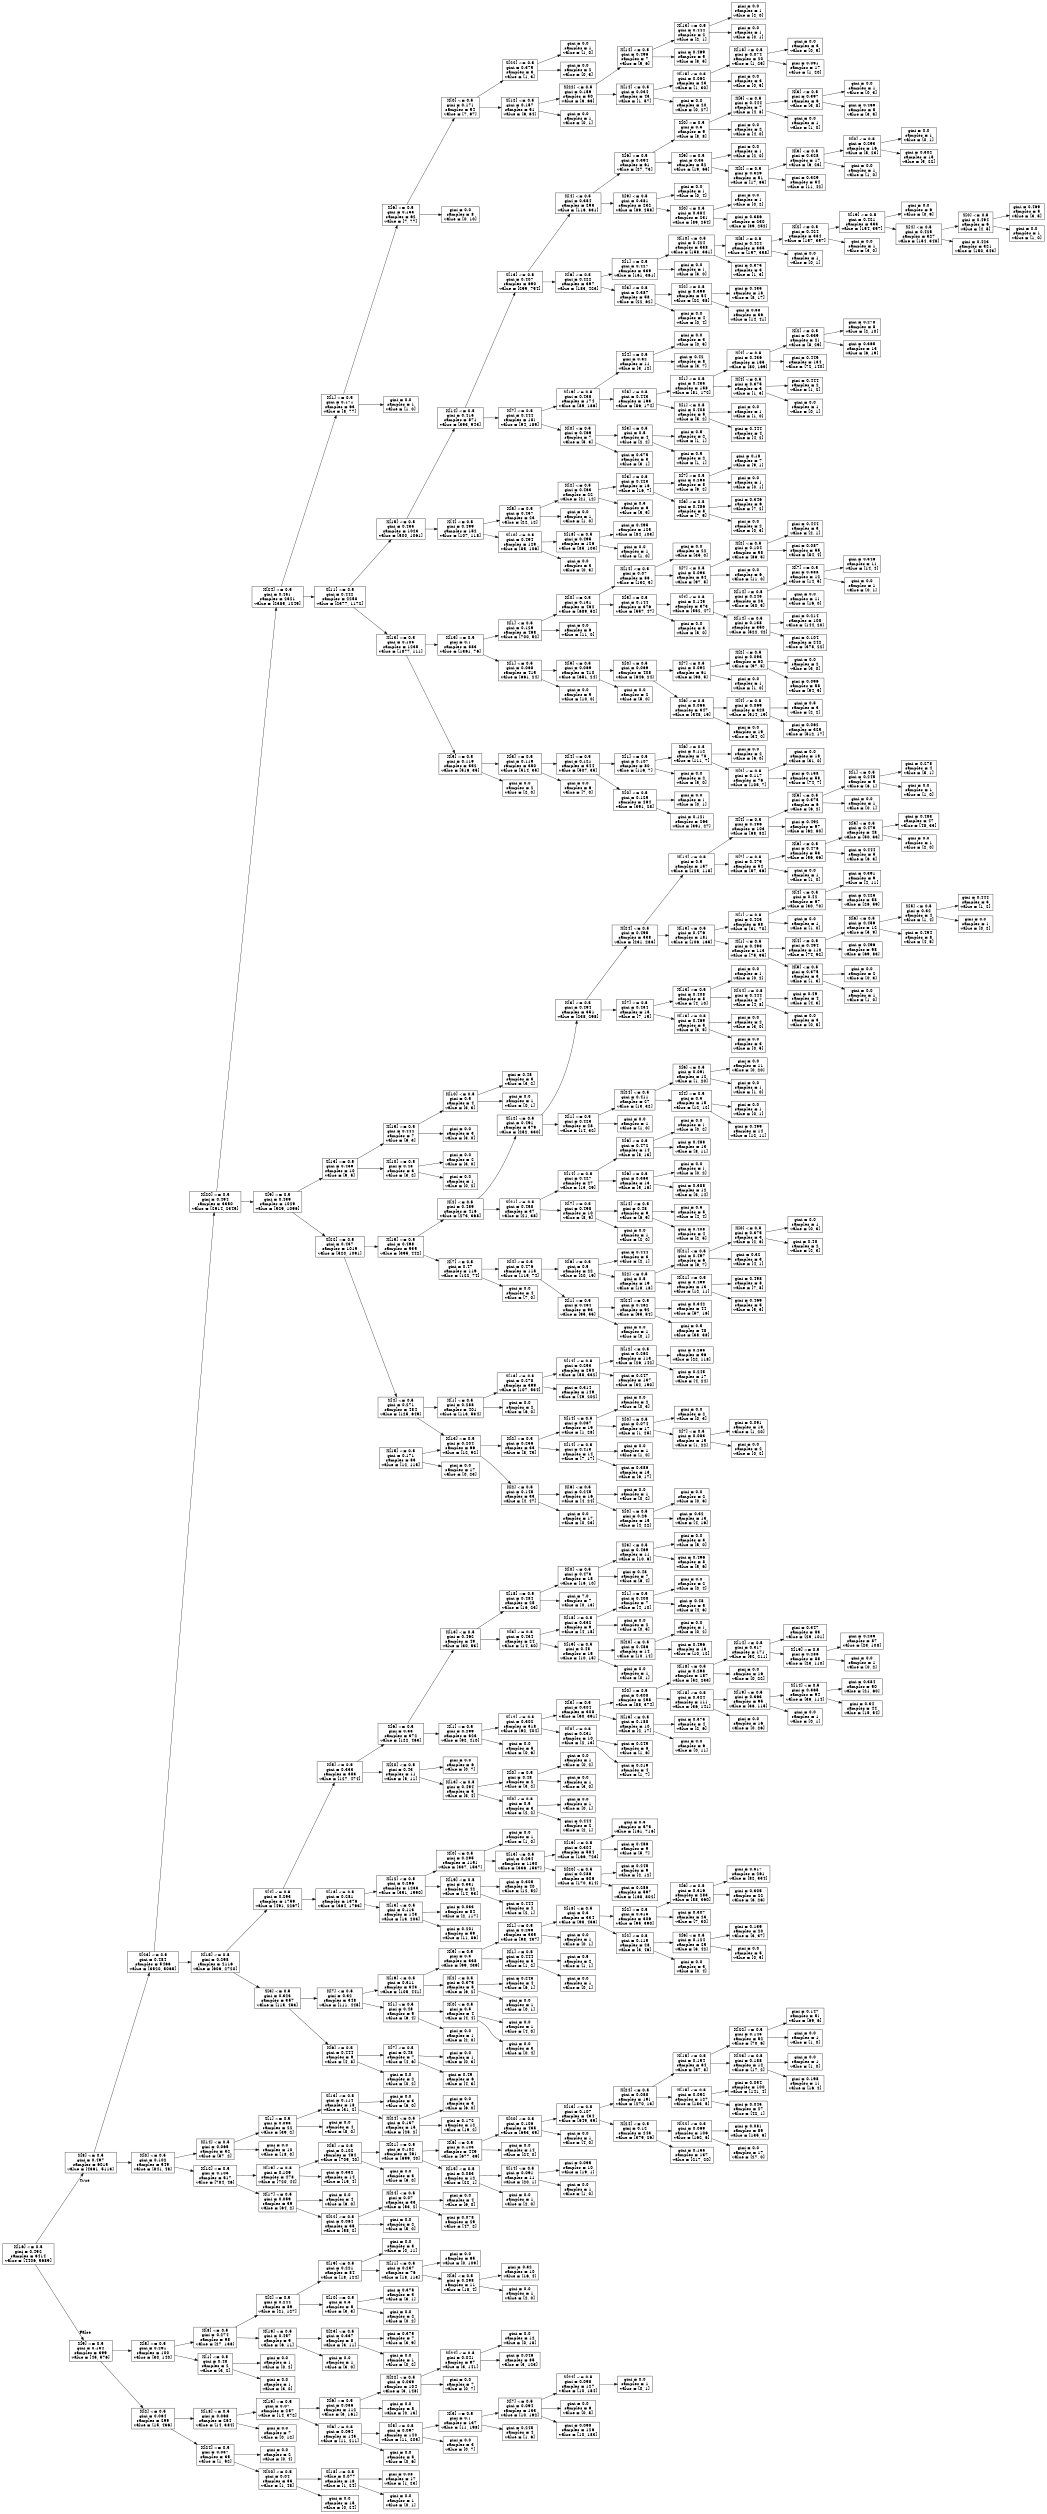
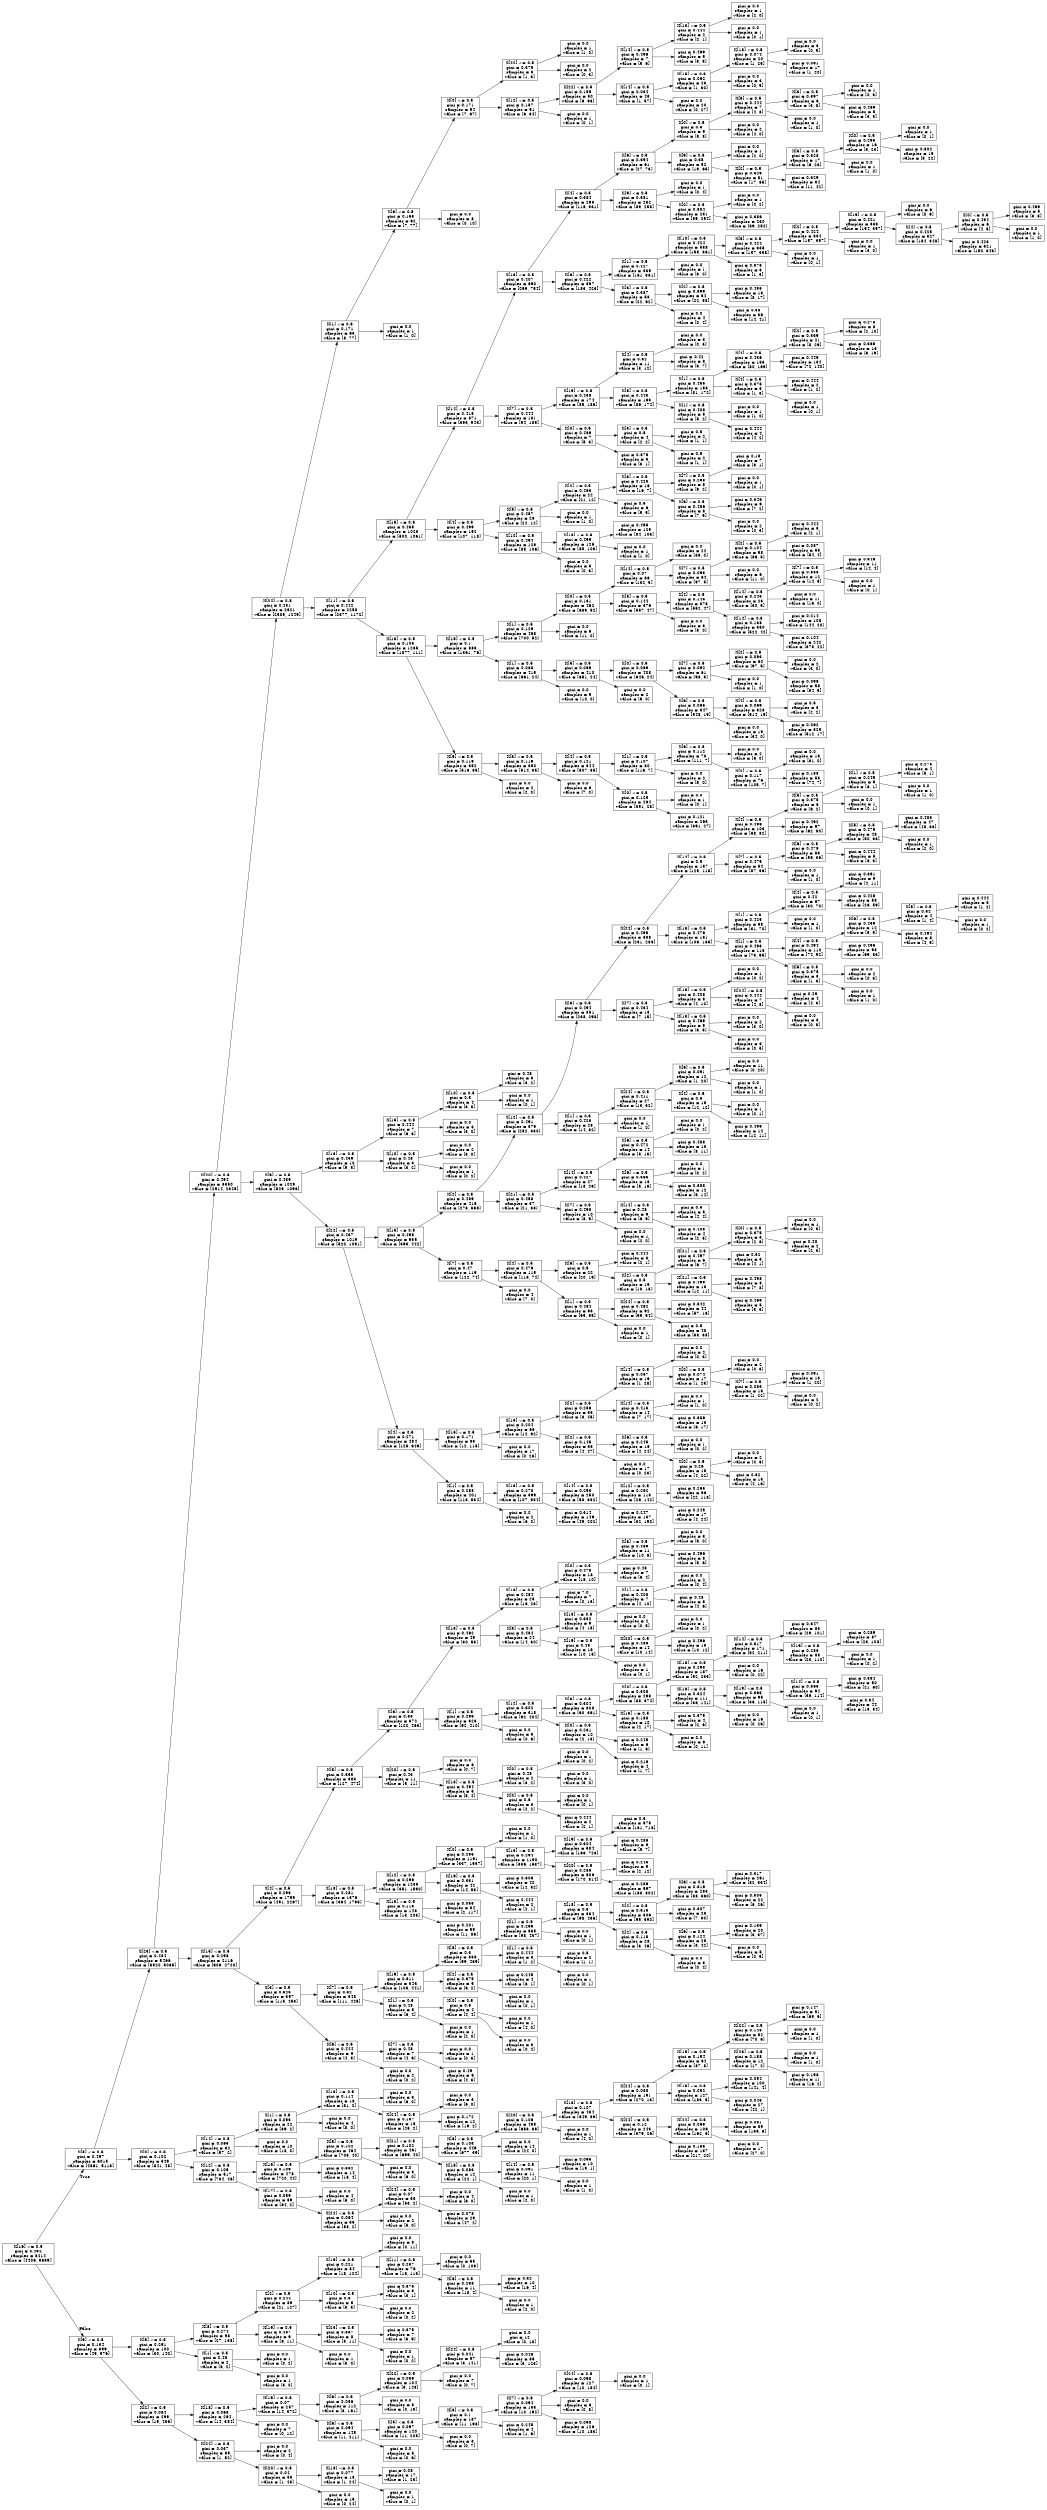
(429, 1426) -> (430, 1439)
(520, 2338) -> (520, 2338)
(340, 2479) -> (340, 2475)
